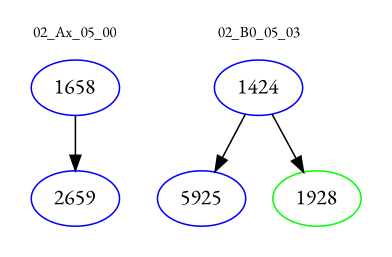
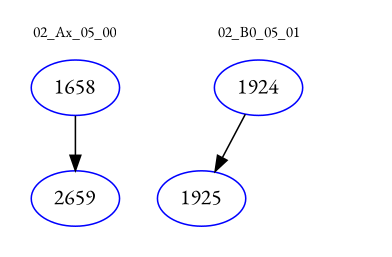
(259, 33) -> (259, 33)
(259, 88) -> (259, 88)
(202, 199) -> (202, 199)
(317, 199) -> none
